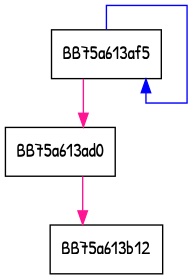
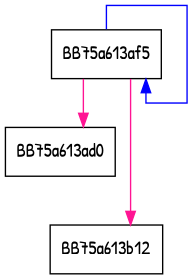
(83, 194) -> (131, 145)
